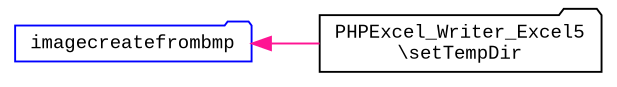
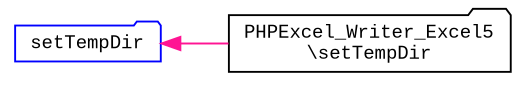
(133, 44) -> (88, 44)
